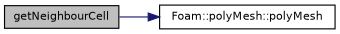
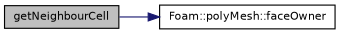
(247, 17) -> (247, 17)
